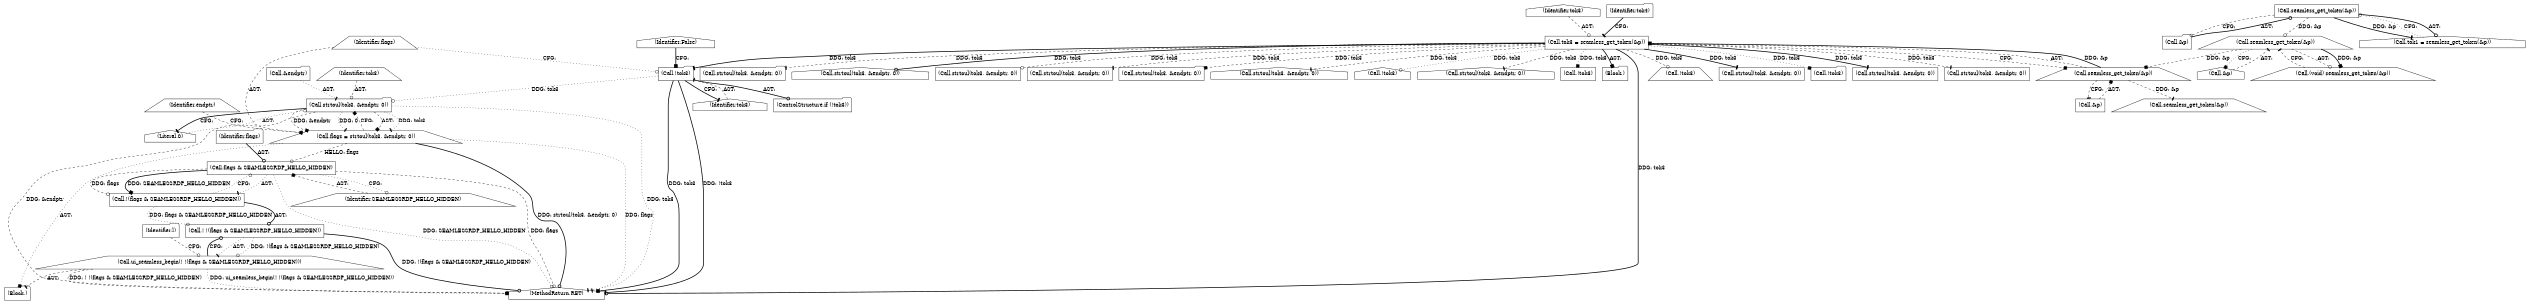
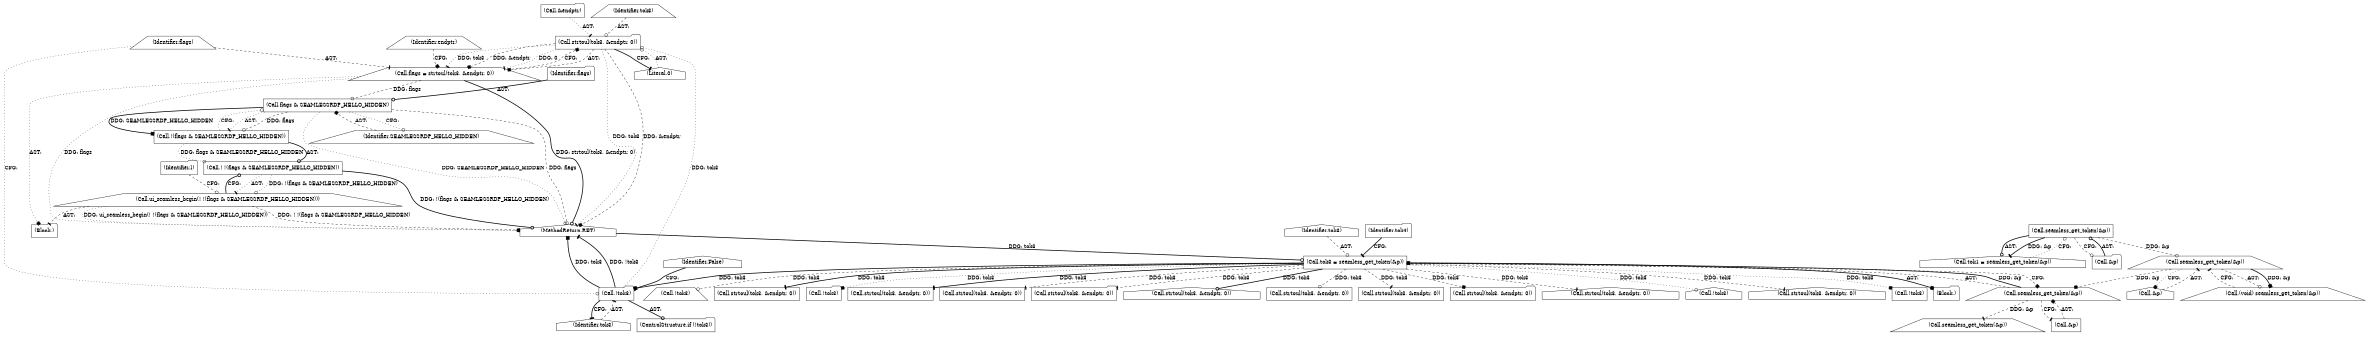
(342, 153) -> (407, 90)
(1236, 287) -> (958, 247)
